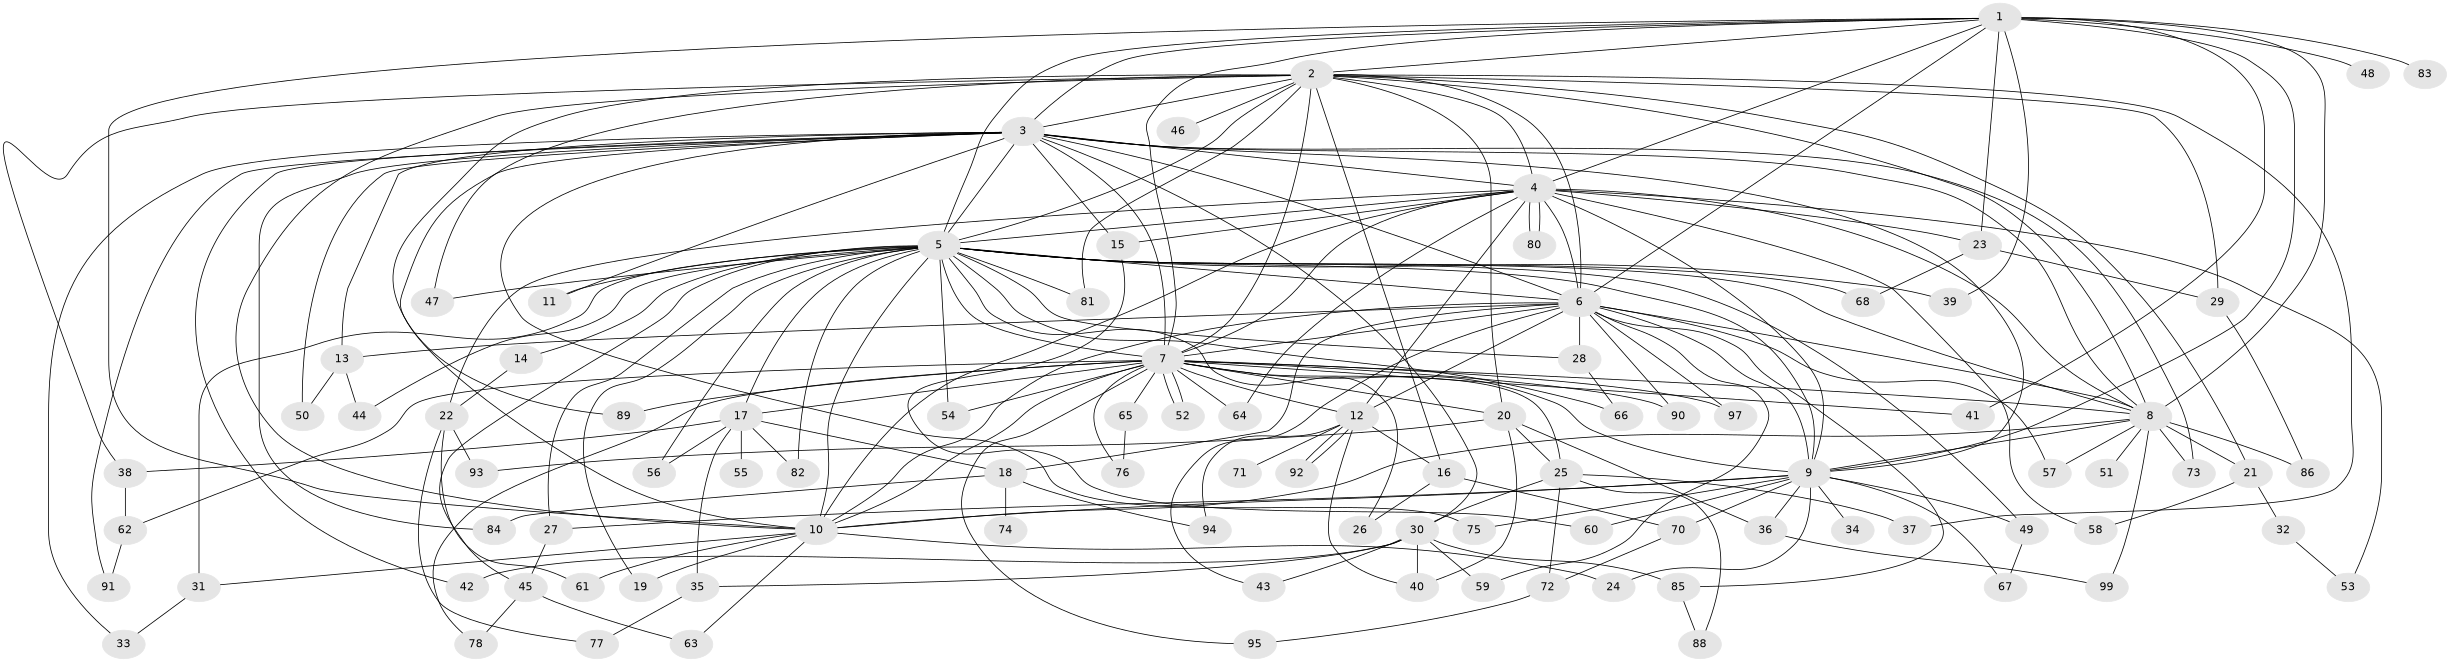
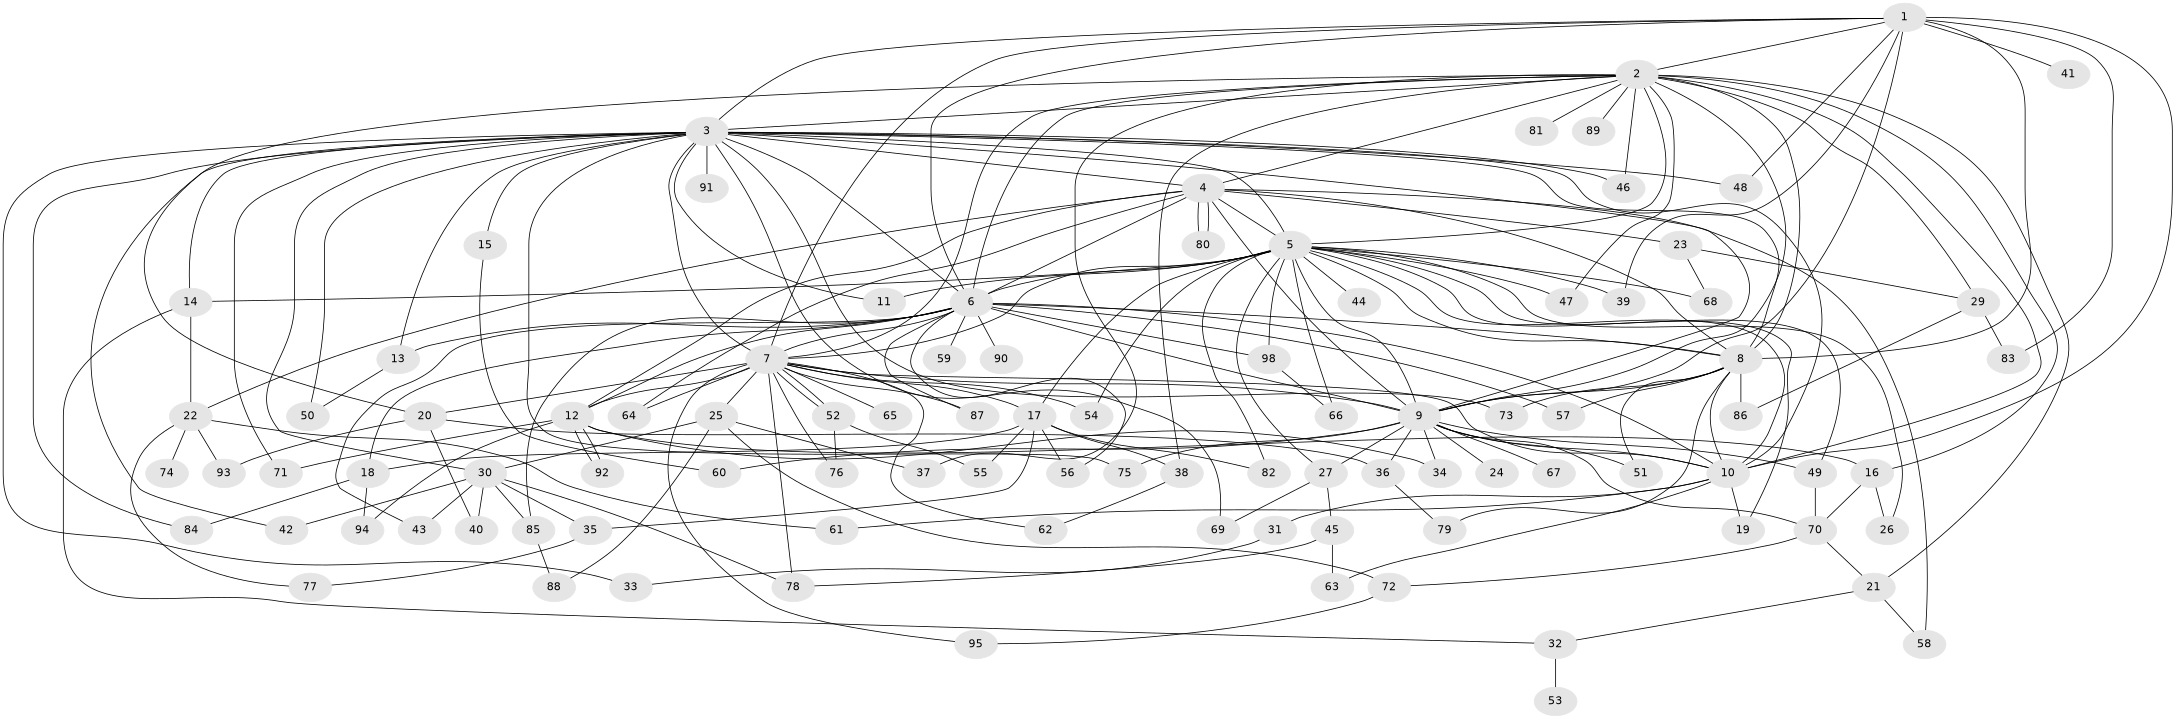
(1243, 40) -> none
(1767, 103) -> none
(1990, 131) -> none
none -> (1169, 140)
none -> (1225, 145)
none -> (392, 146)
none -> (331, 167)
(1317, 218) -> none
(2110, 247) -> none
(1335, 248) -> none
(1014, 273) -> none
(1141, 306) -> none
none -> (1755, 317)
(763, 318) -> (942, 392)
none -> (1994, 332)
(496, 339) -> none
(621, 344) -> none
(1580, 359) -> (1269, 359)
(1425, 375) -> none
(892, 378) -> none
(1657, 382) -> none
(351, 388) -> none
(1722, 398) -> none
(1736, 416) -> (978, 416)
none -> (890, 440)
none -> (1530, 445)
(2201, 445) -> (1845, 559)
(1535, 447) -> none
(1124, 449) -> (835, 444)
(1006, 502) -> (179, 445)
(1329, 525) -> (1027, 443)
none -> (1218, 530)
(1218, 547) -> none
(117, 559) -> none
(1450, 559) -> (628, 520)
(2016, 559) -> (1815, 502)
(2107, 587) -> (1445, 530)
none -> (641, 618)
